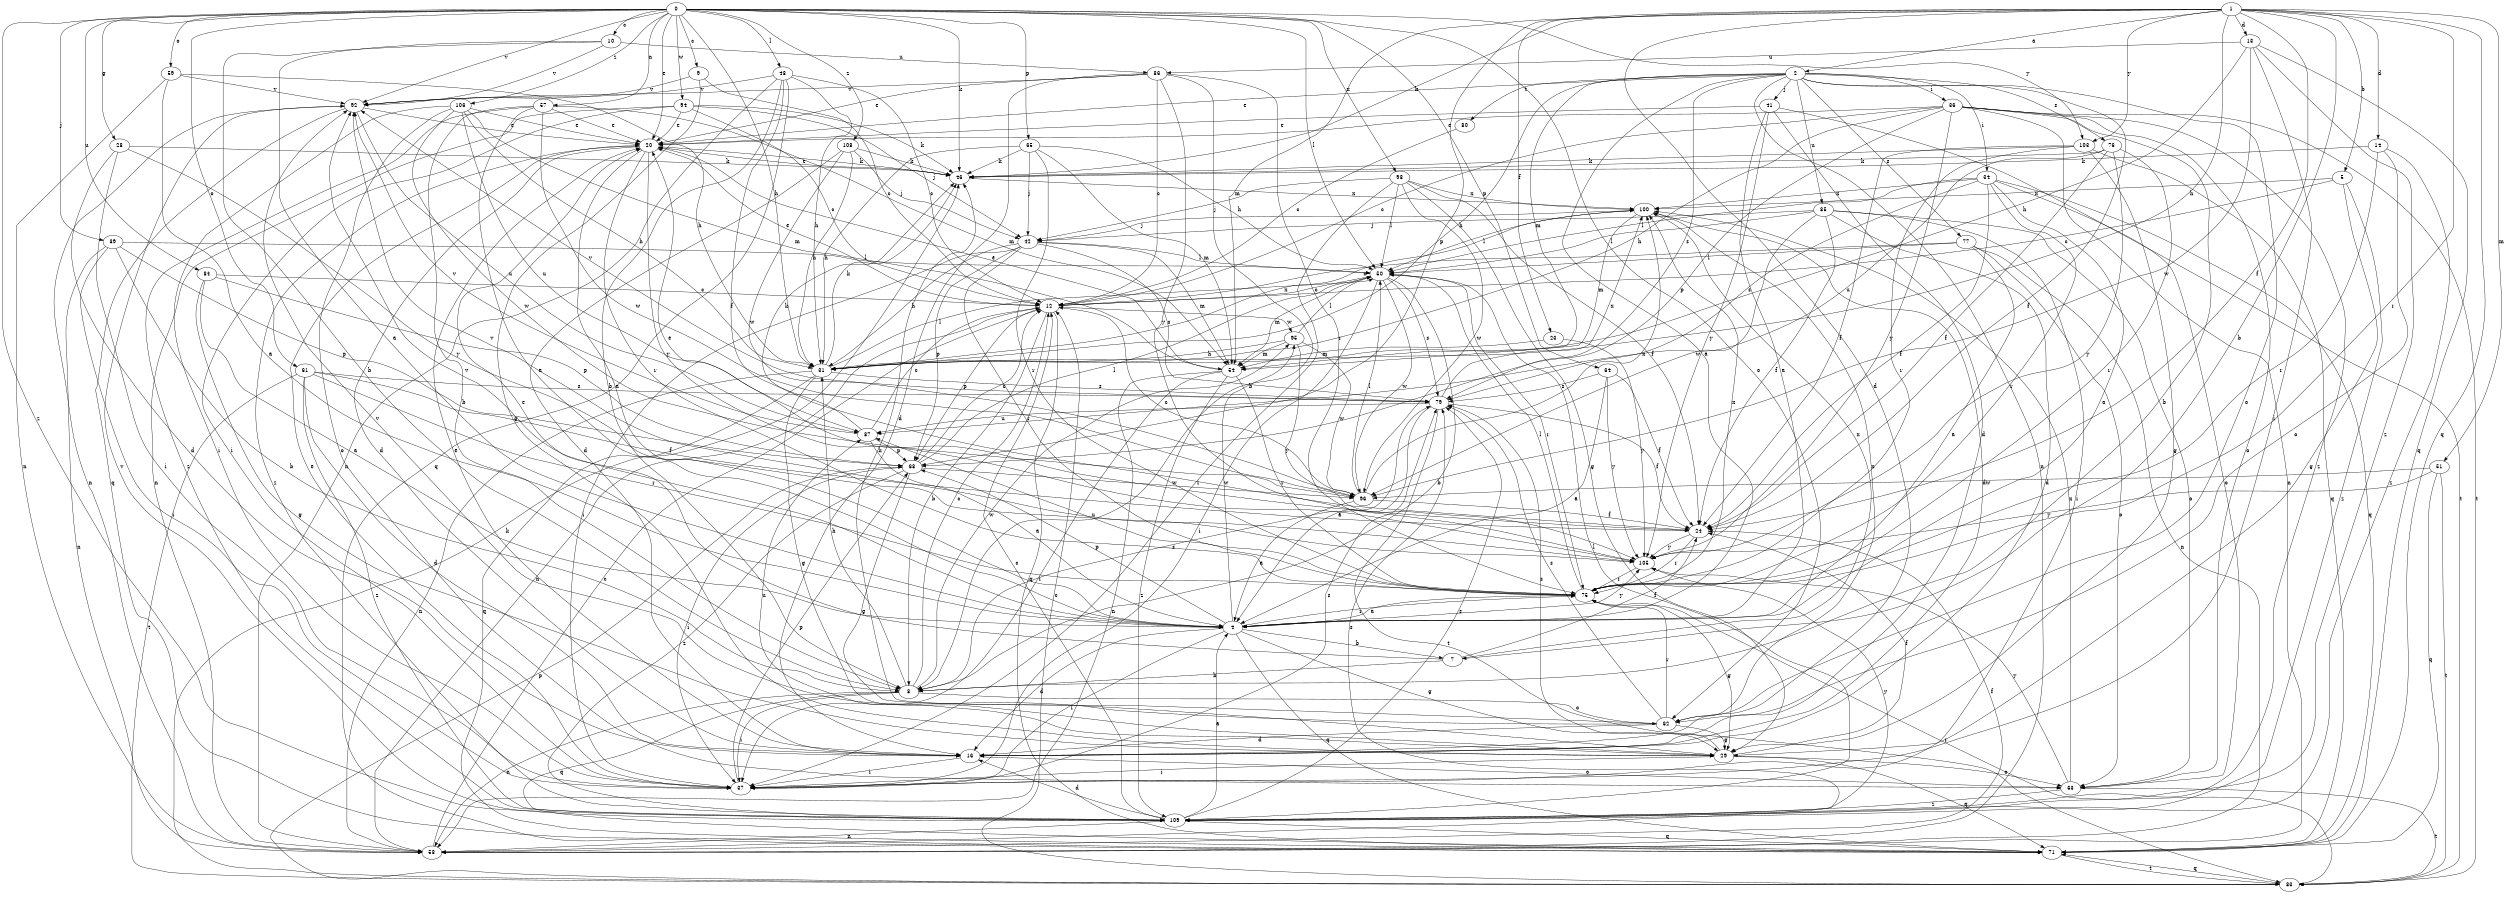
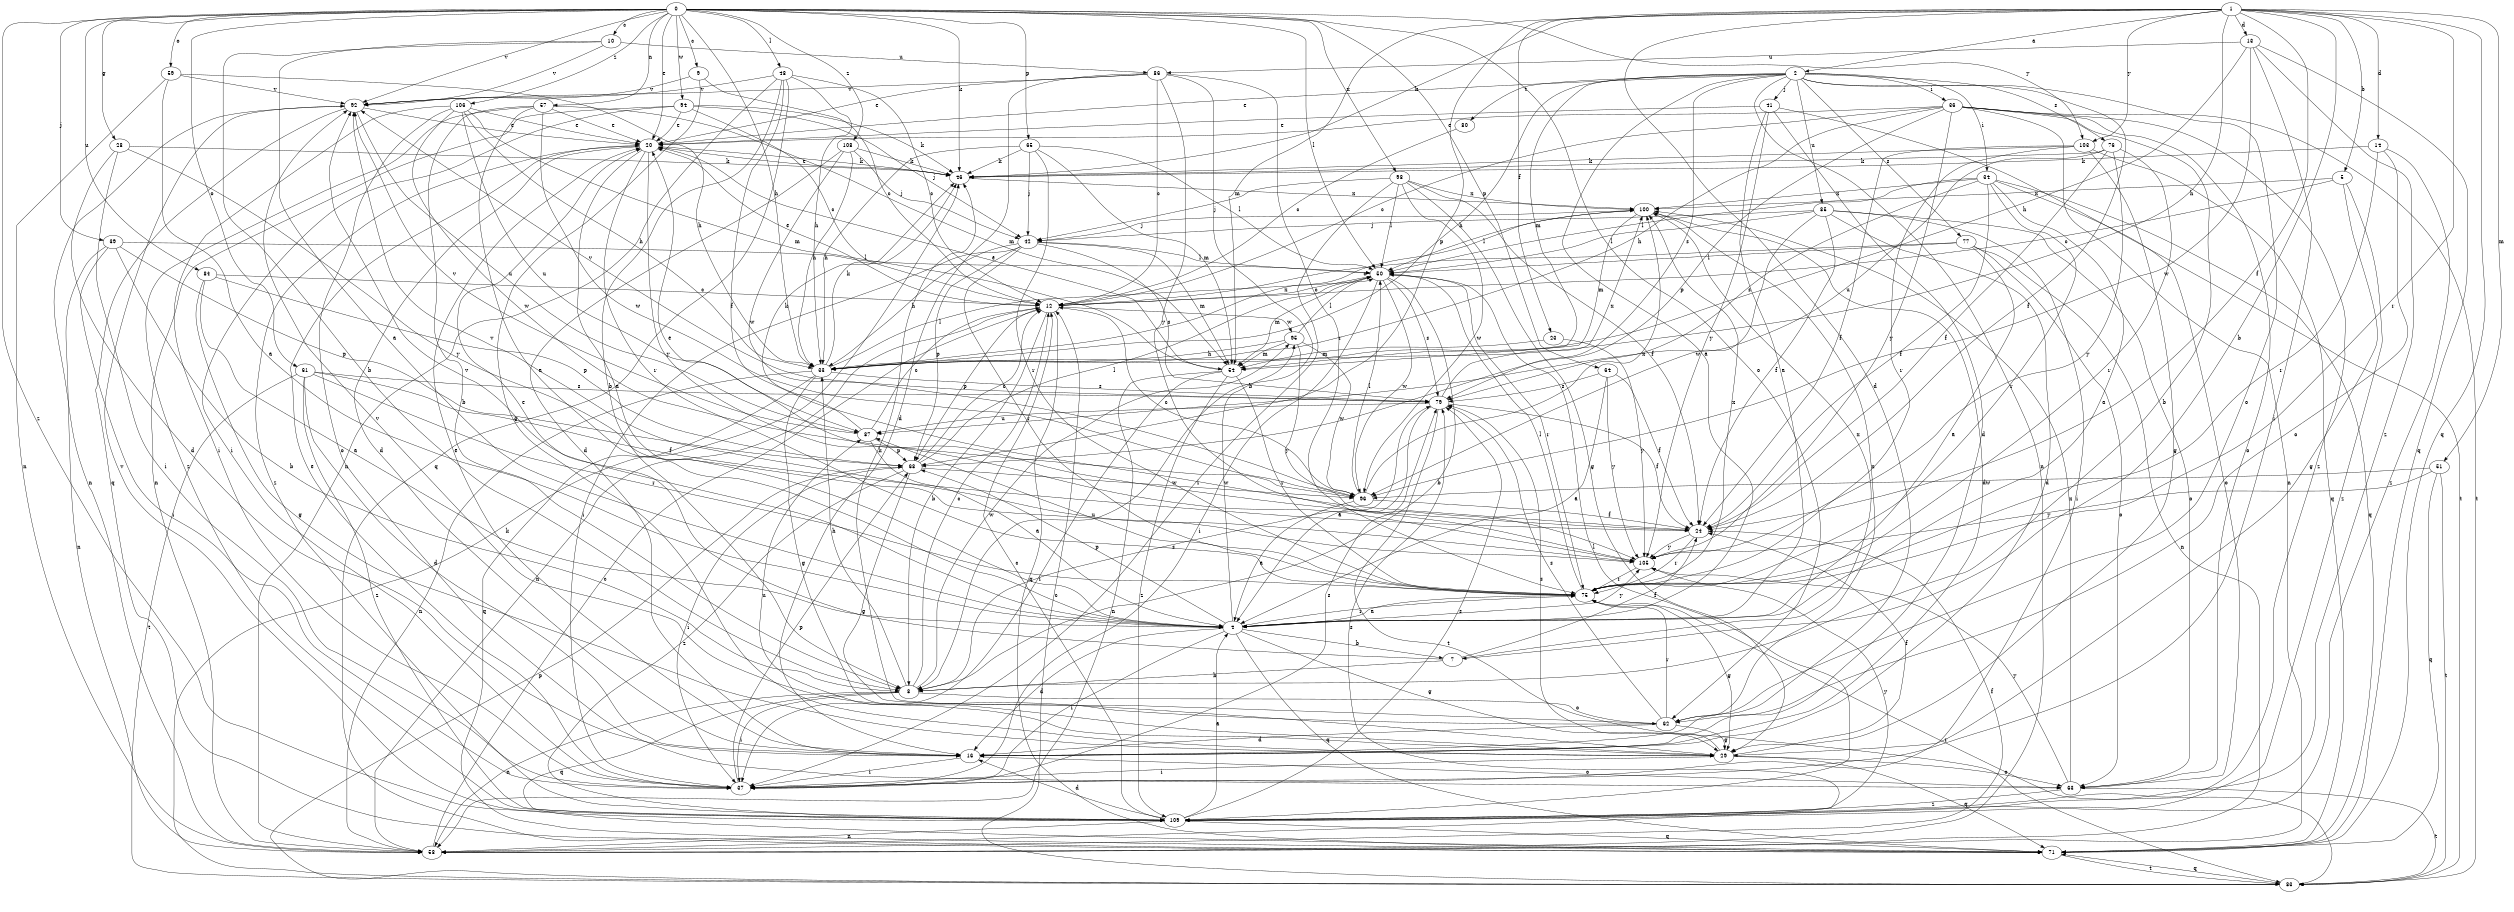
(1240, 210) -> (1240, 210)
(822, 371) -> (822, 371)
